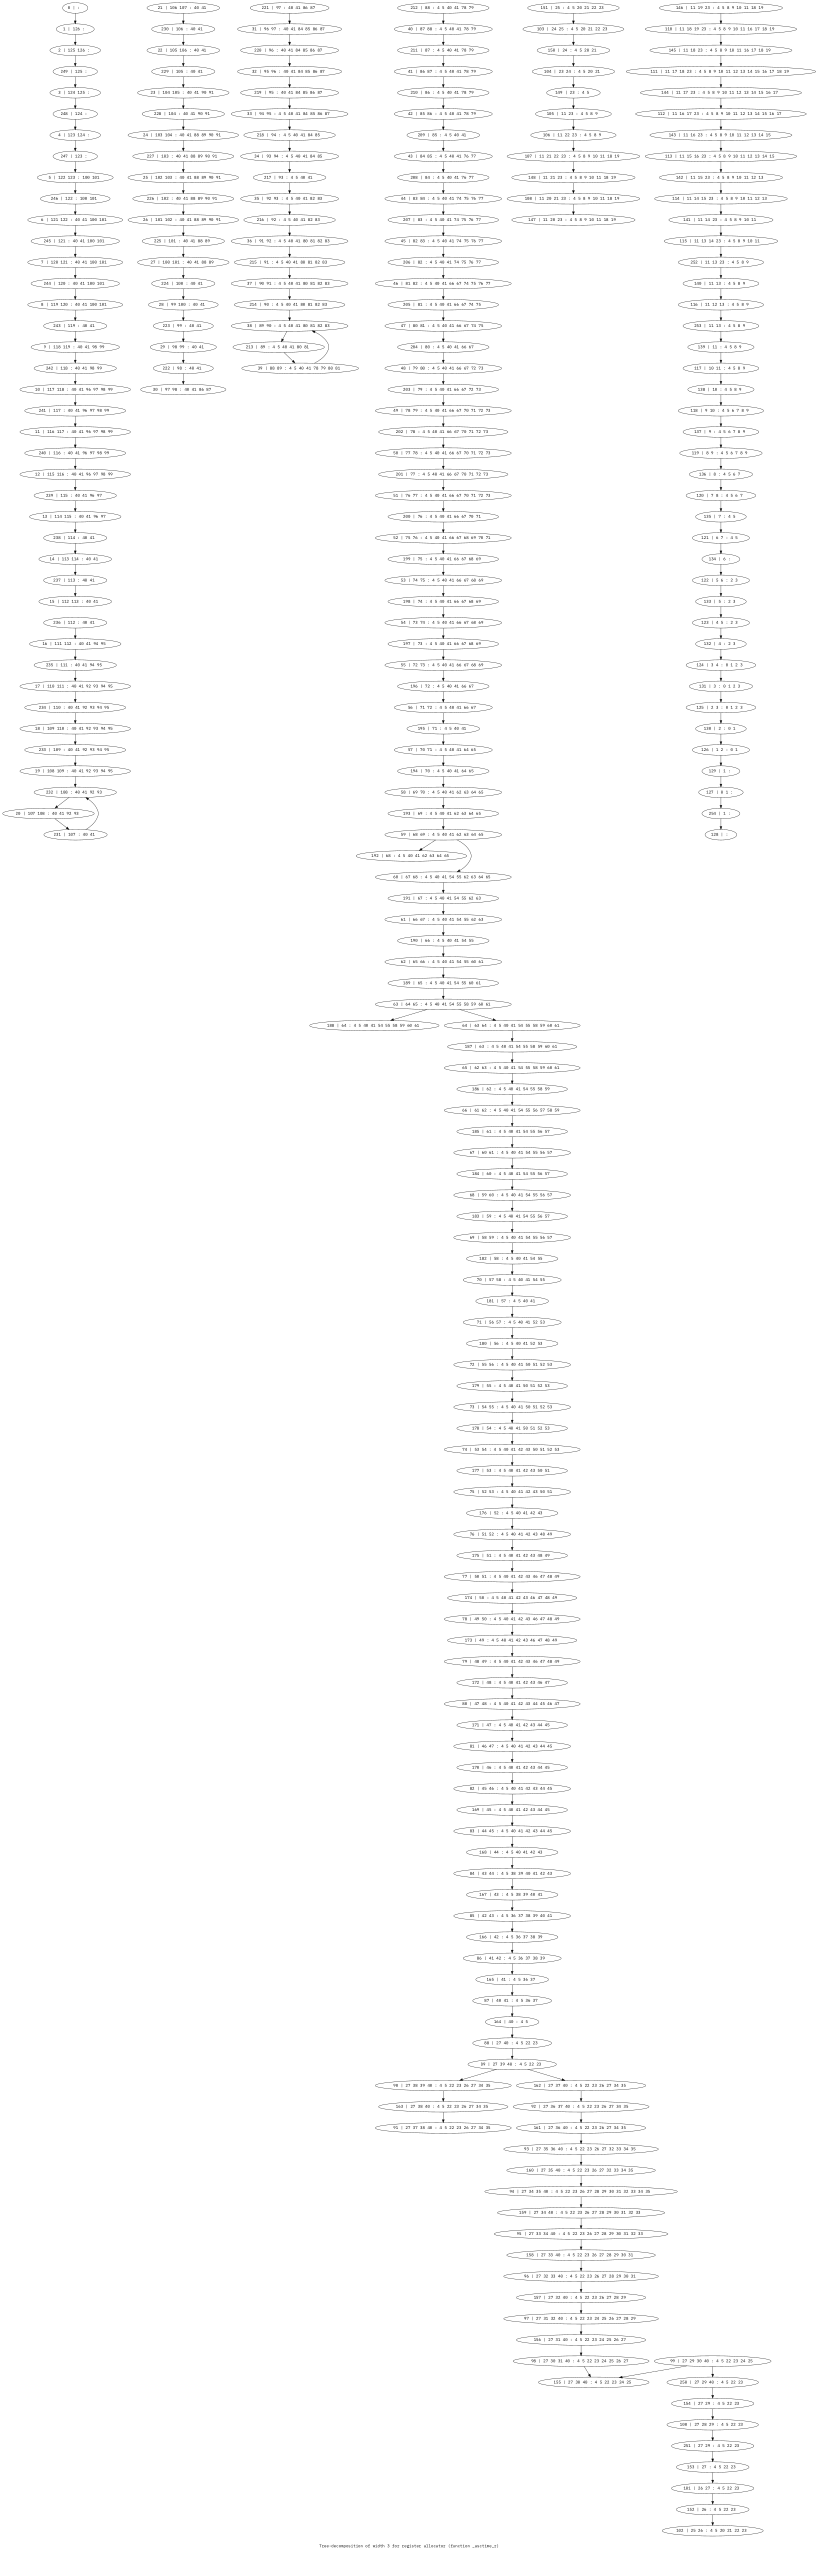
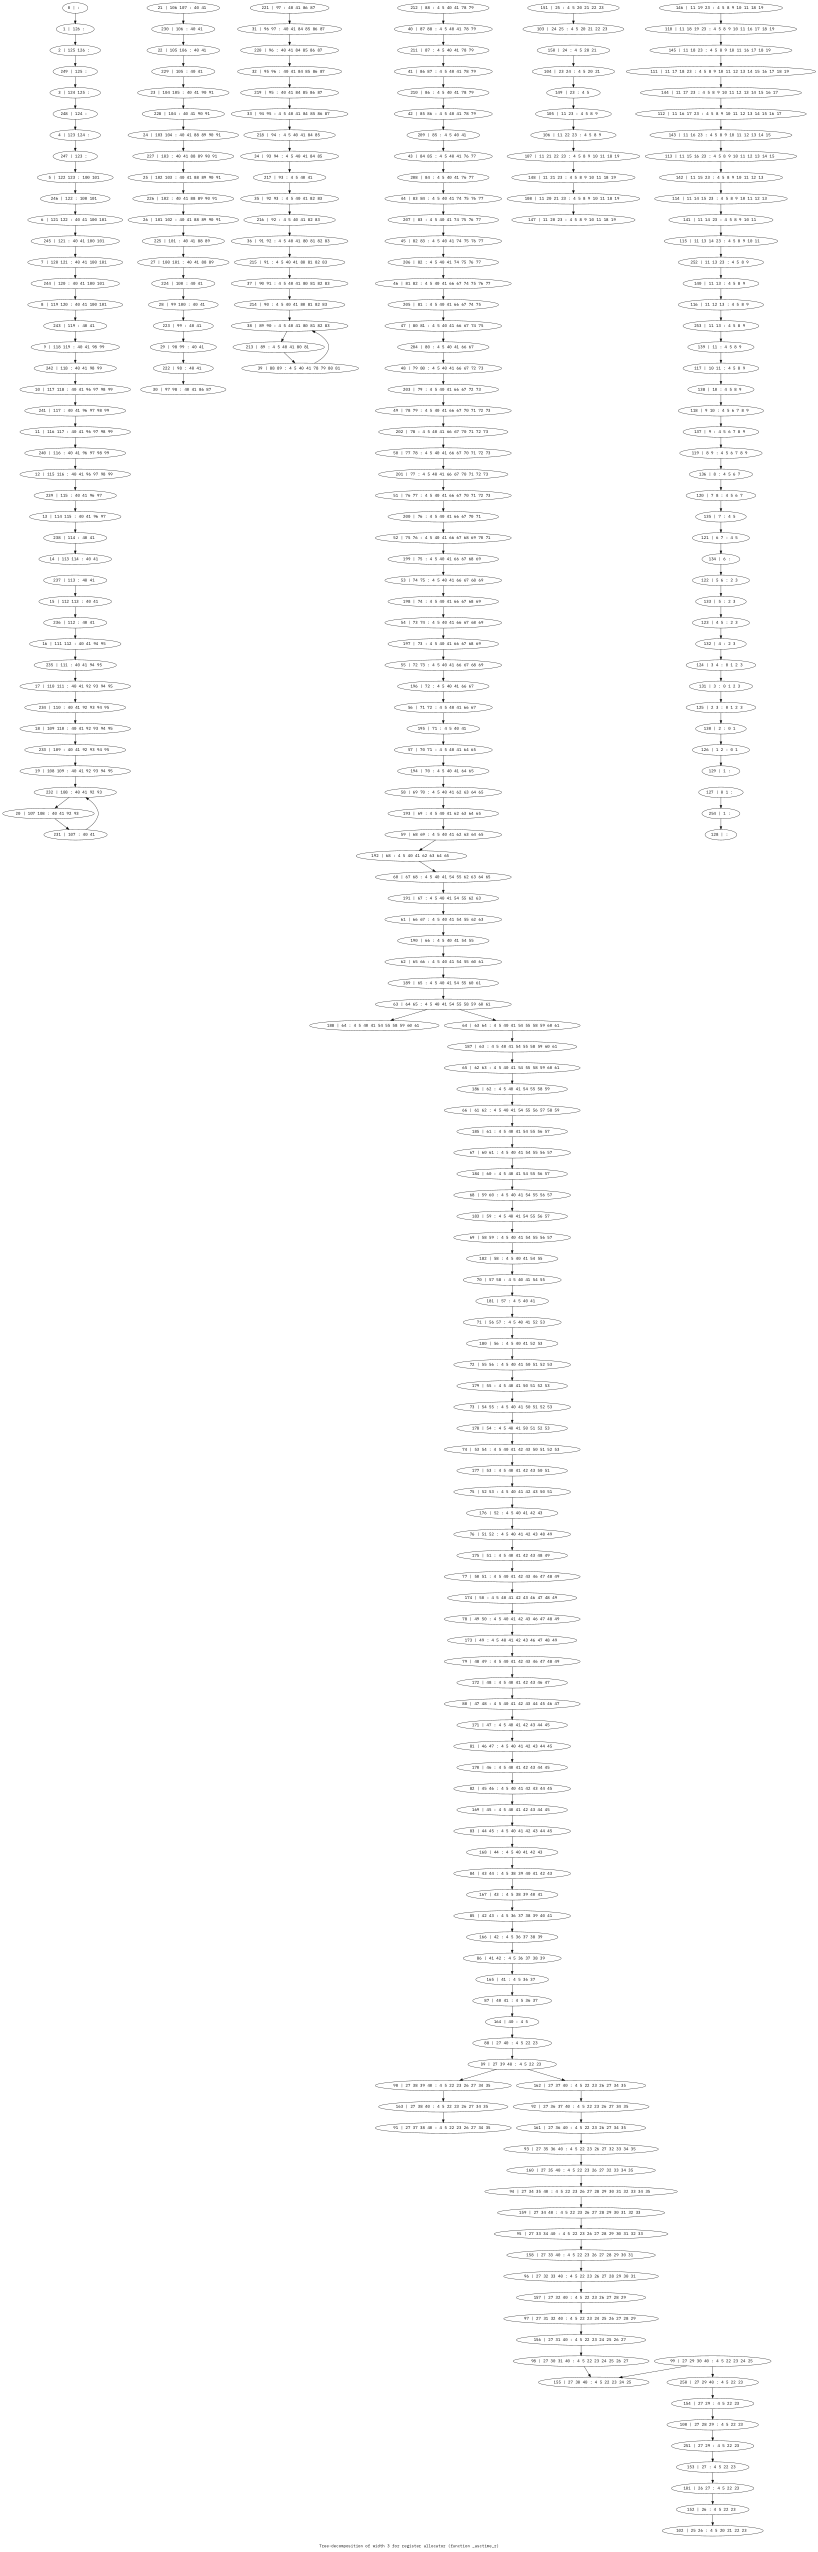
(573, 38) -> none
(75, 568) -> none
none -> (75, 611)
(721, 780) -> none
(471, 854) -> (426, 866)
